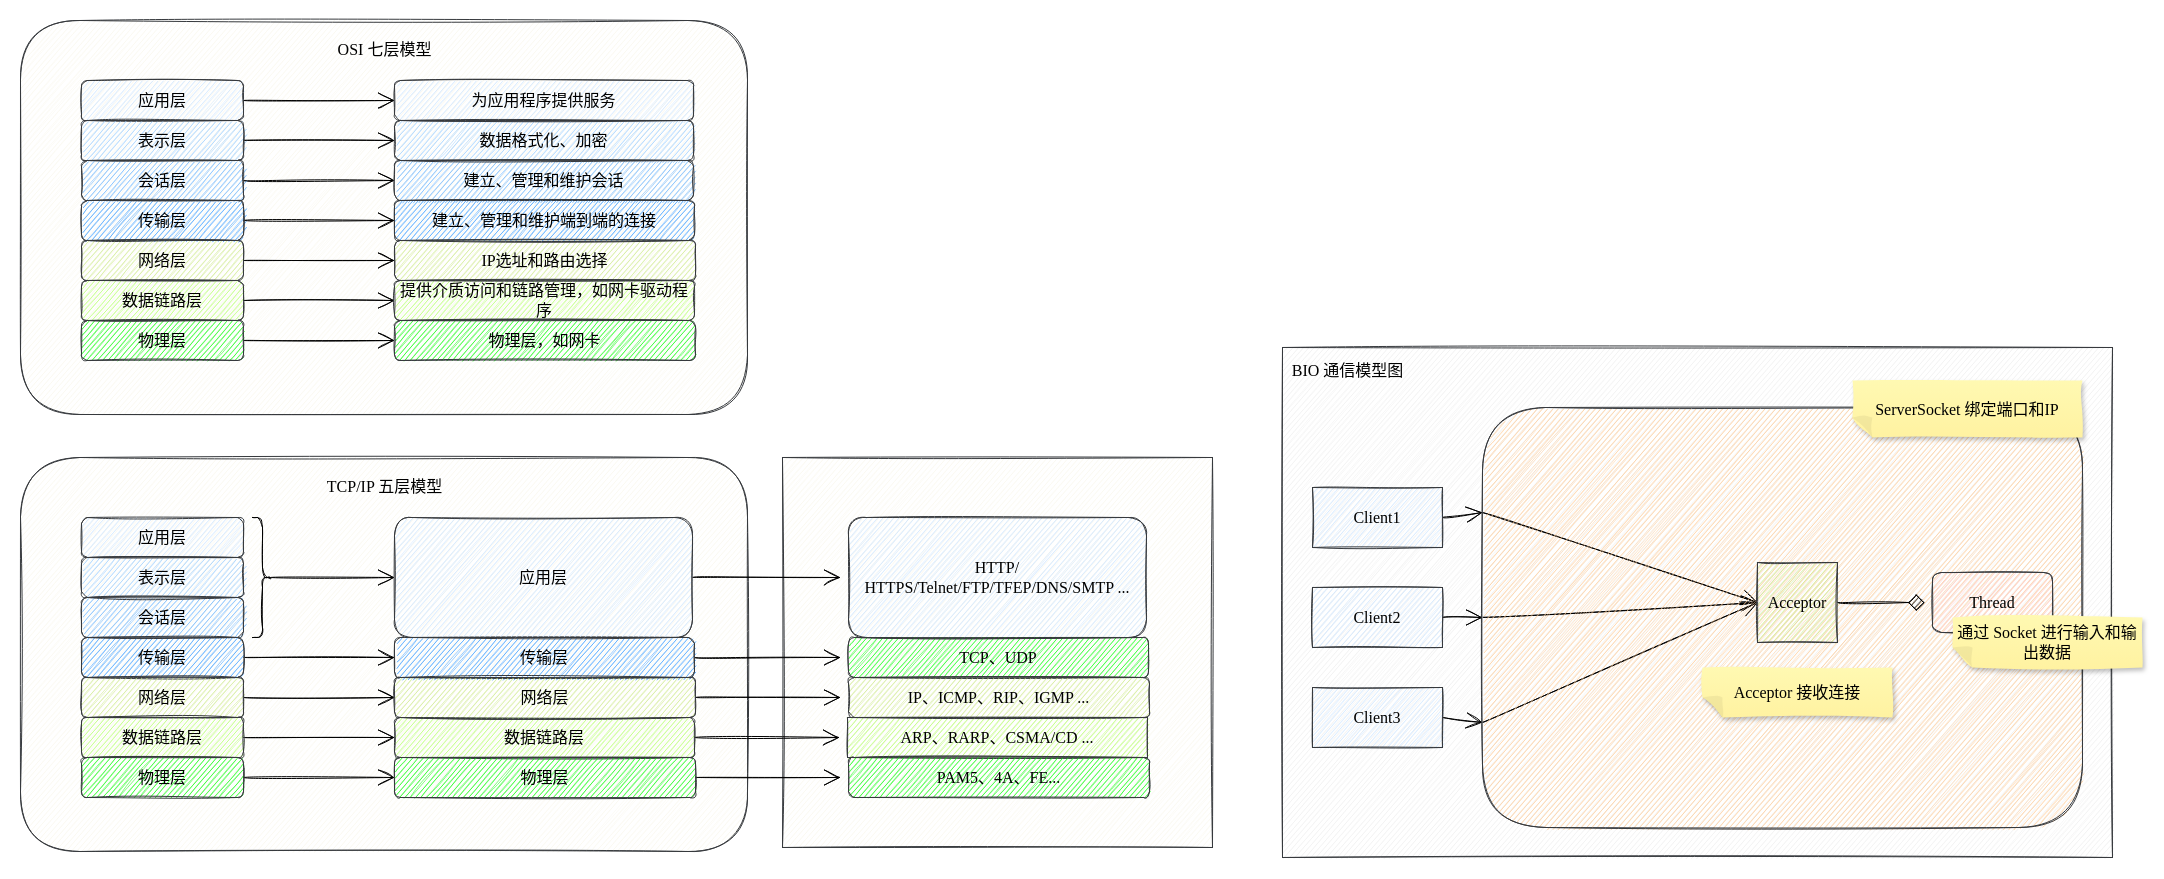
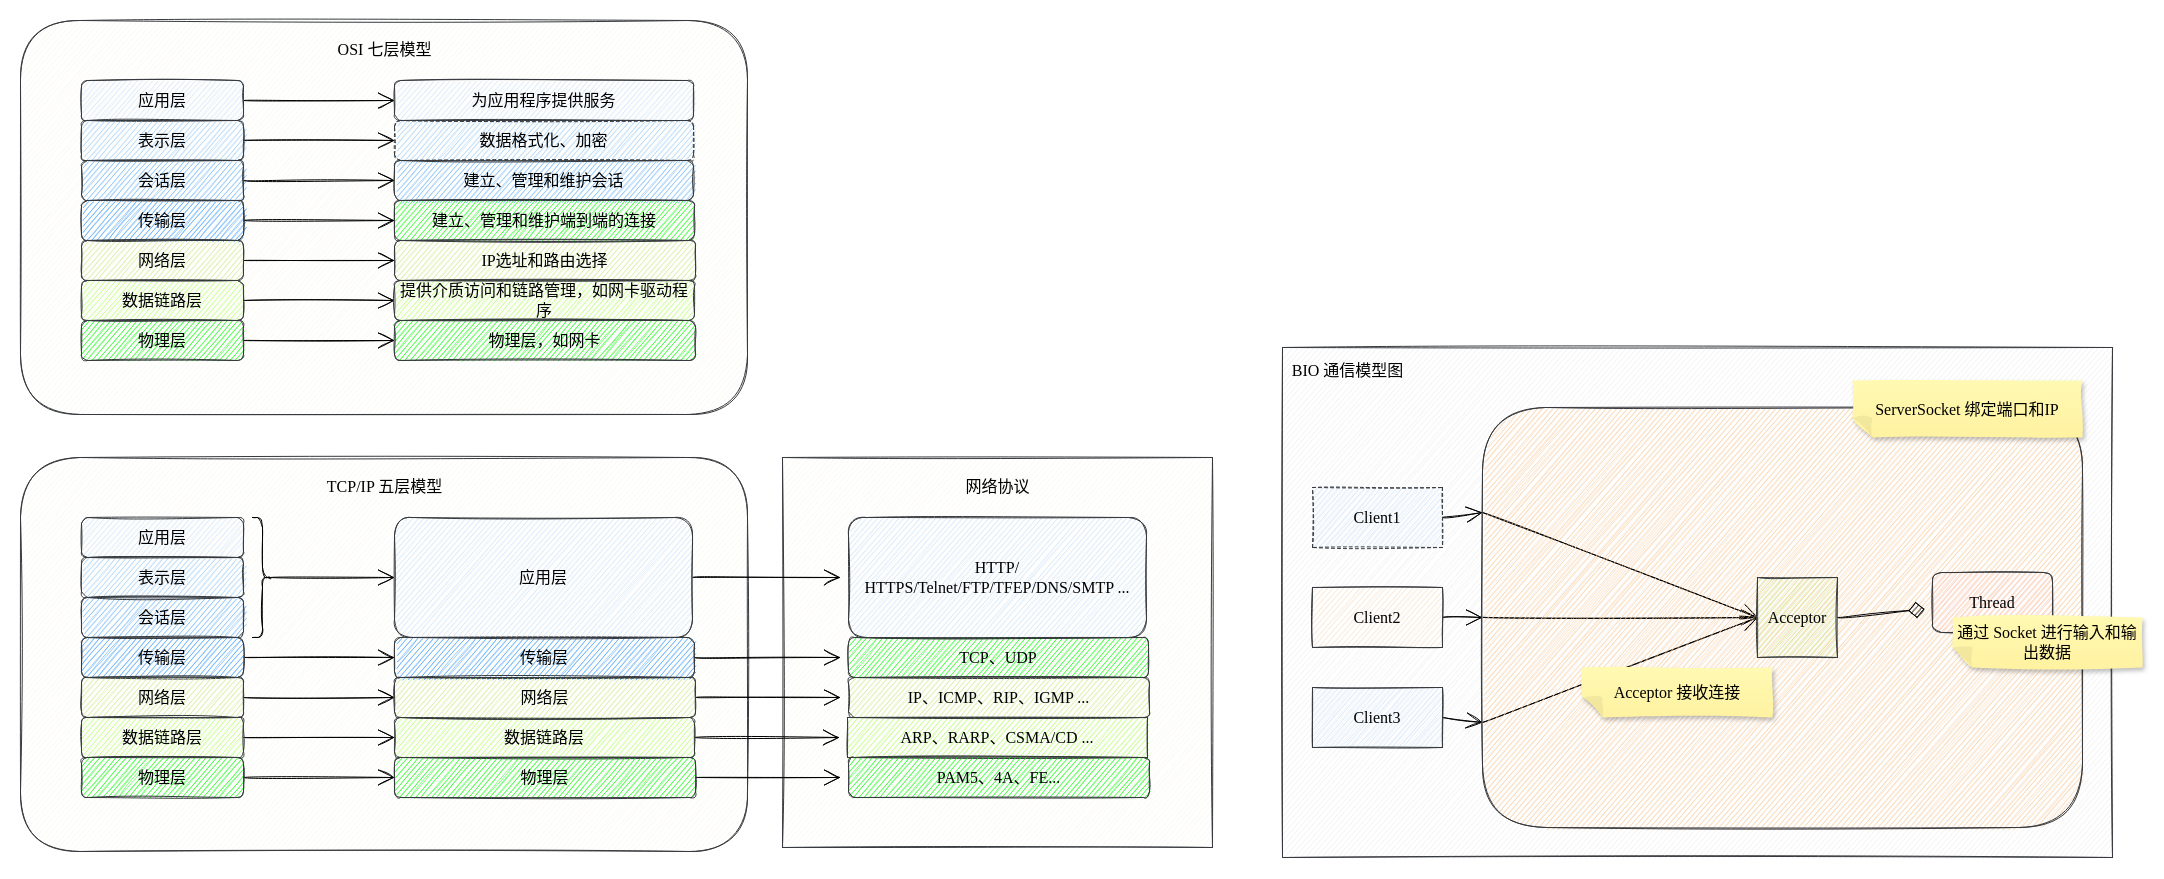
(544, 141) -> (544, 141)
(545, 221) -> (545, 221)
none -> (998, 487)
(1378, 518) -> (1378, 518)
(1798, 603) -> (1798, 618)
(1378, 618) -> (1378, 618)
(1798, 693) -> (1678, 693)
